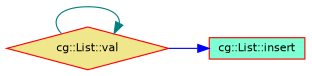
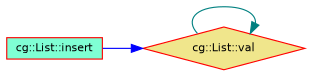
(183, 48) -> (117, 48)
